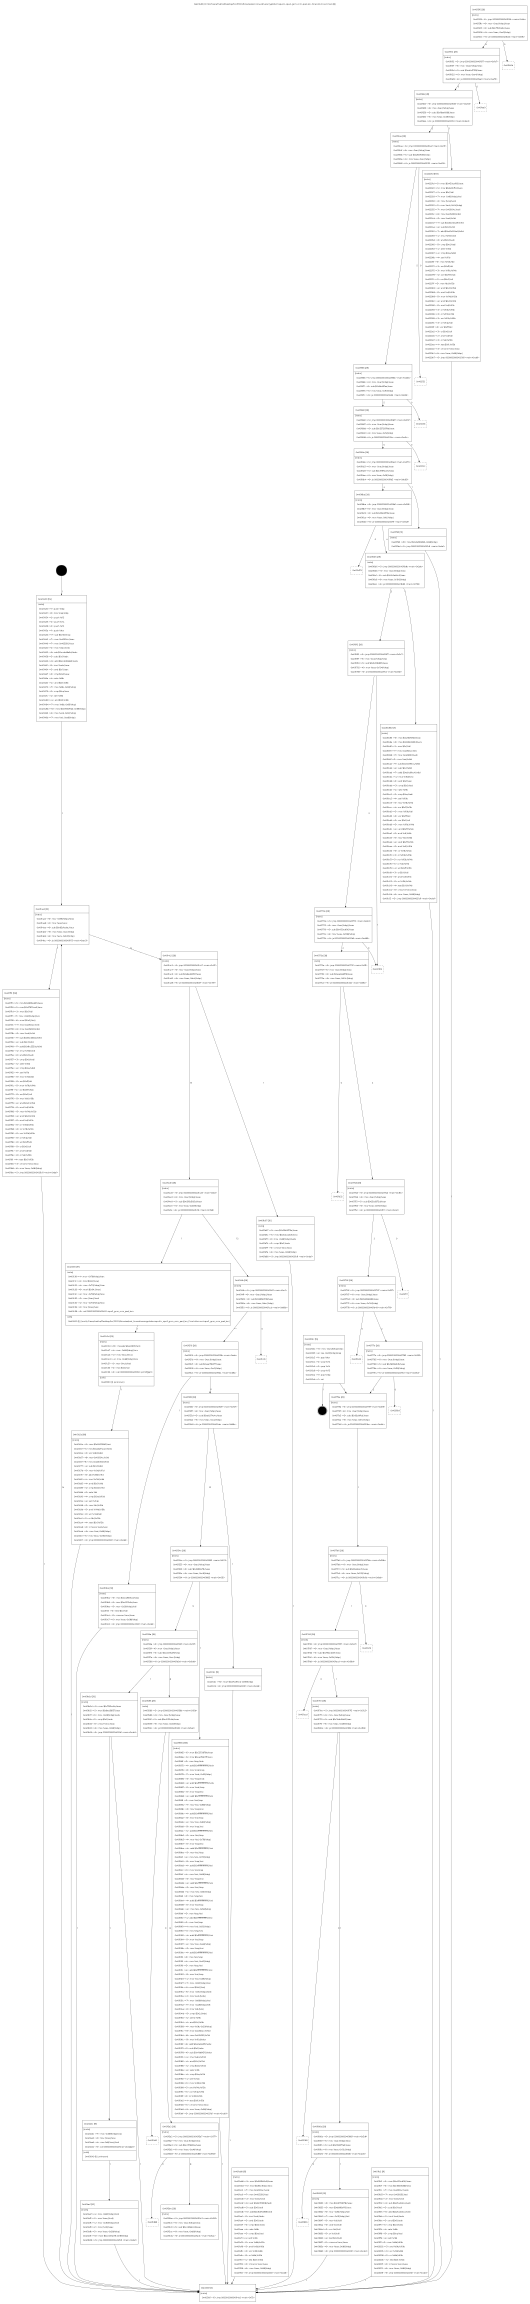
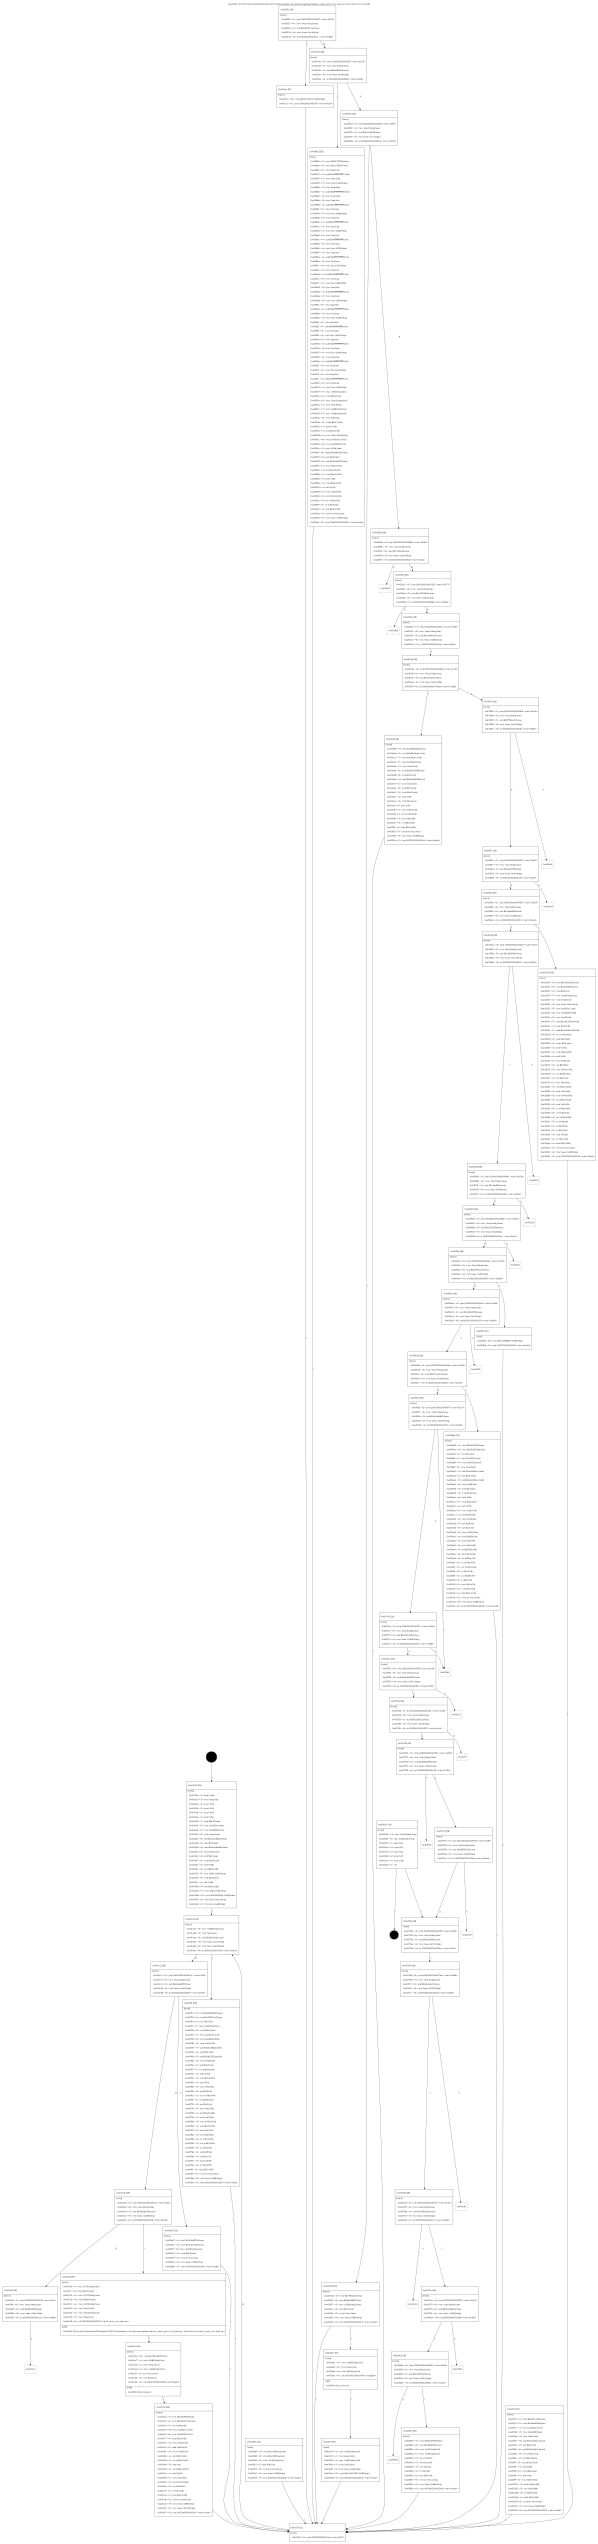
none -> (430, 673)
(210, 1359) -> none
